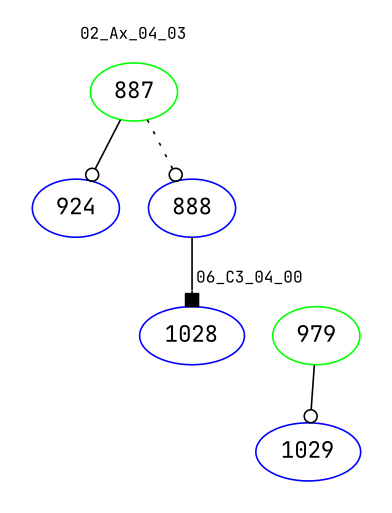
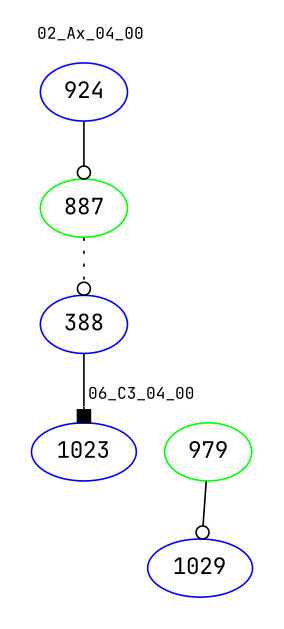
(134, 35) -> (91, 35)
(108, 144) -> (84, 144)
(192, 208) -> (84, 324)
(192, 336) -> (84, 452)
